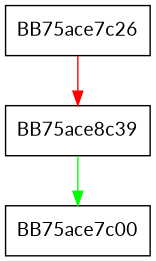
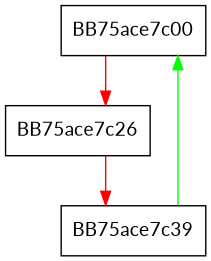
none -> (106, 74)
(78, 131) -> (133, 231)
